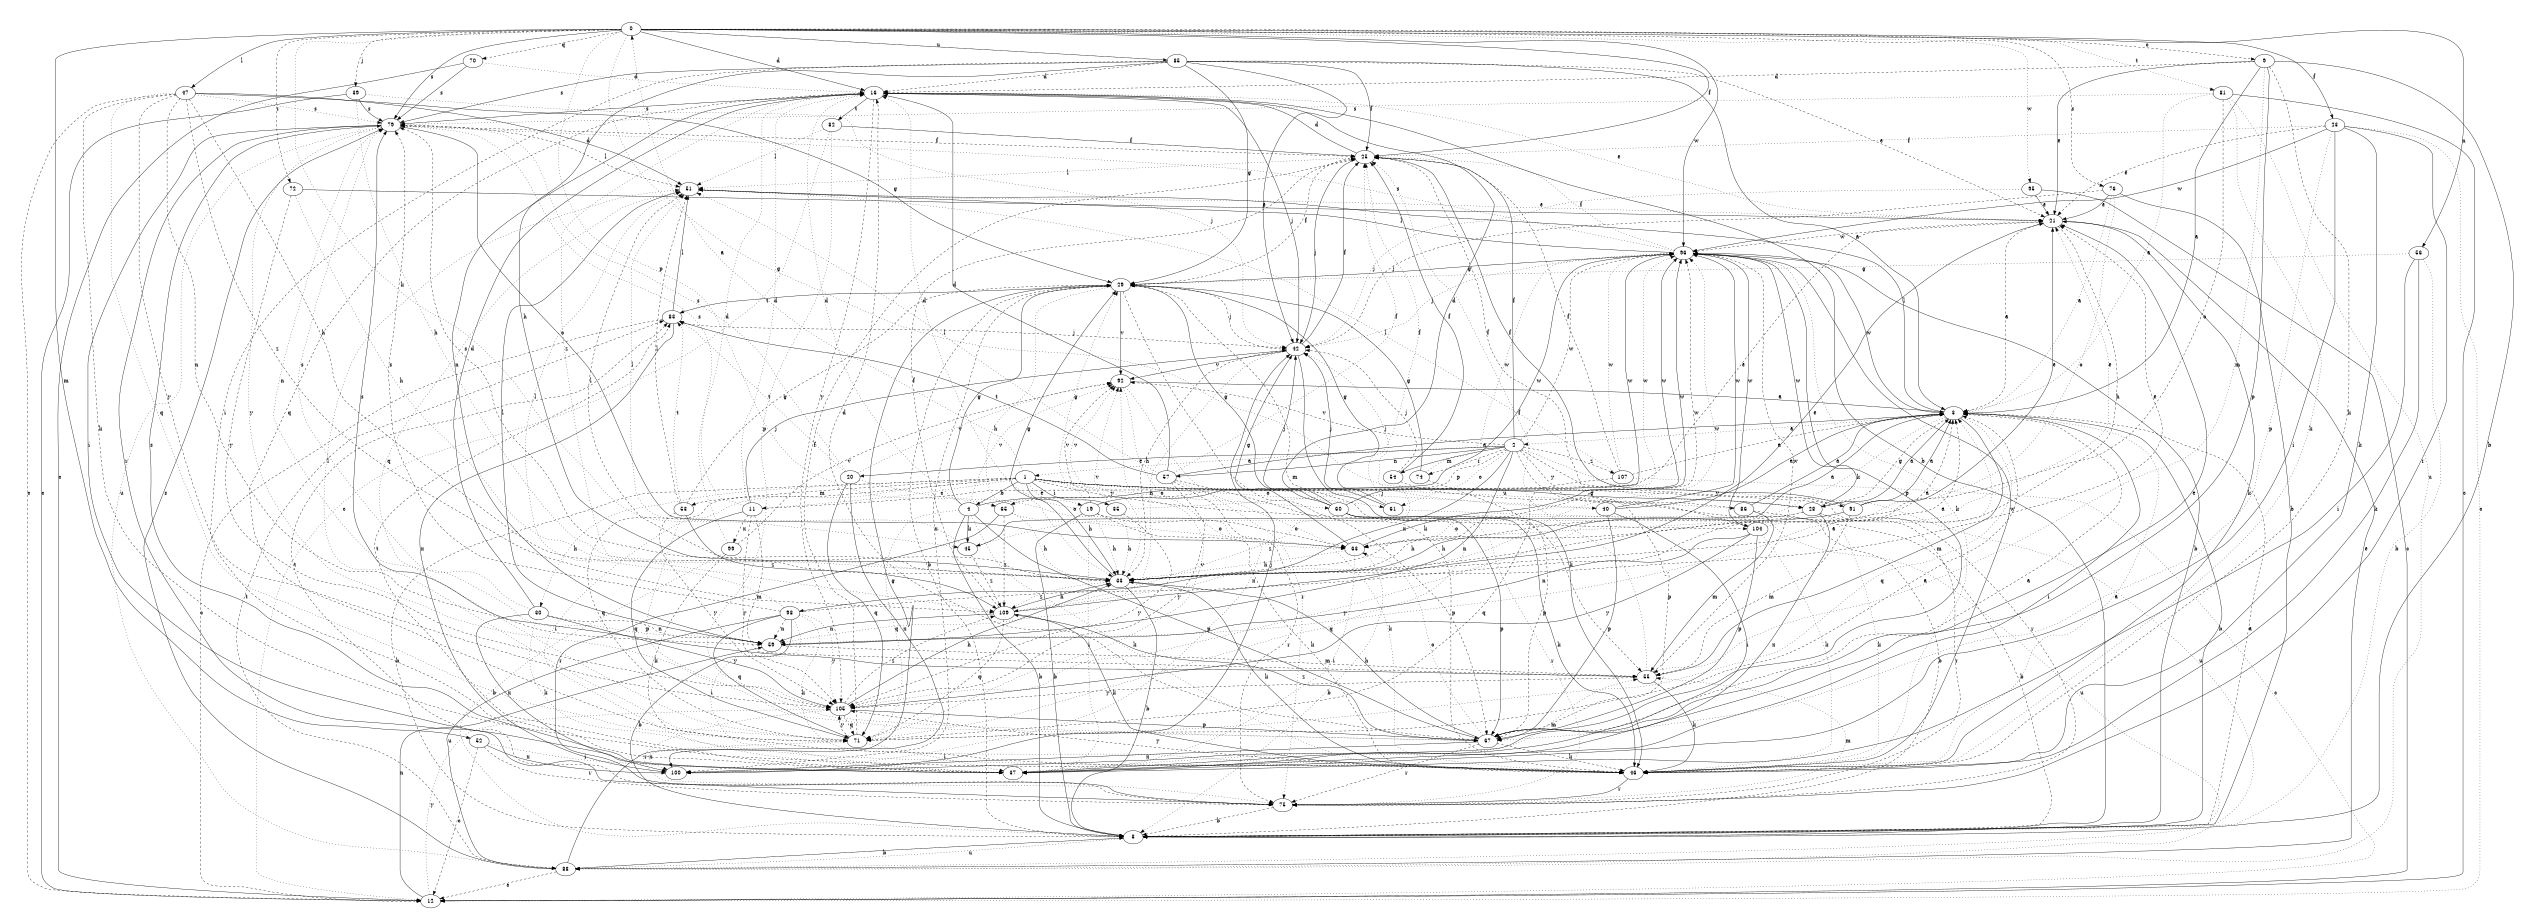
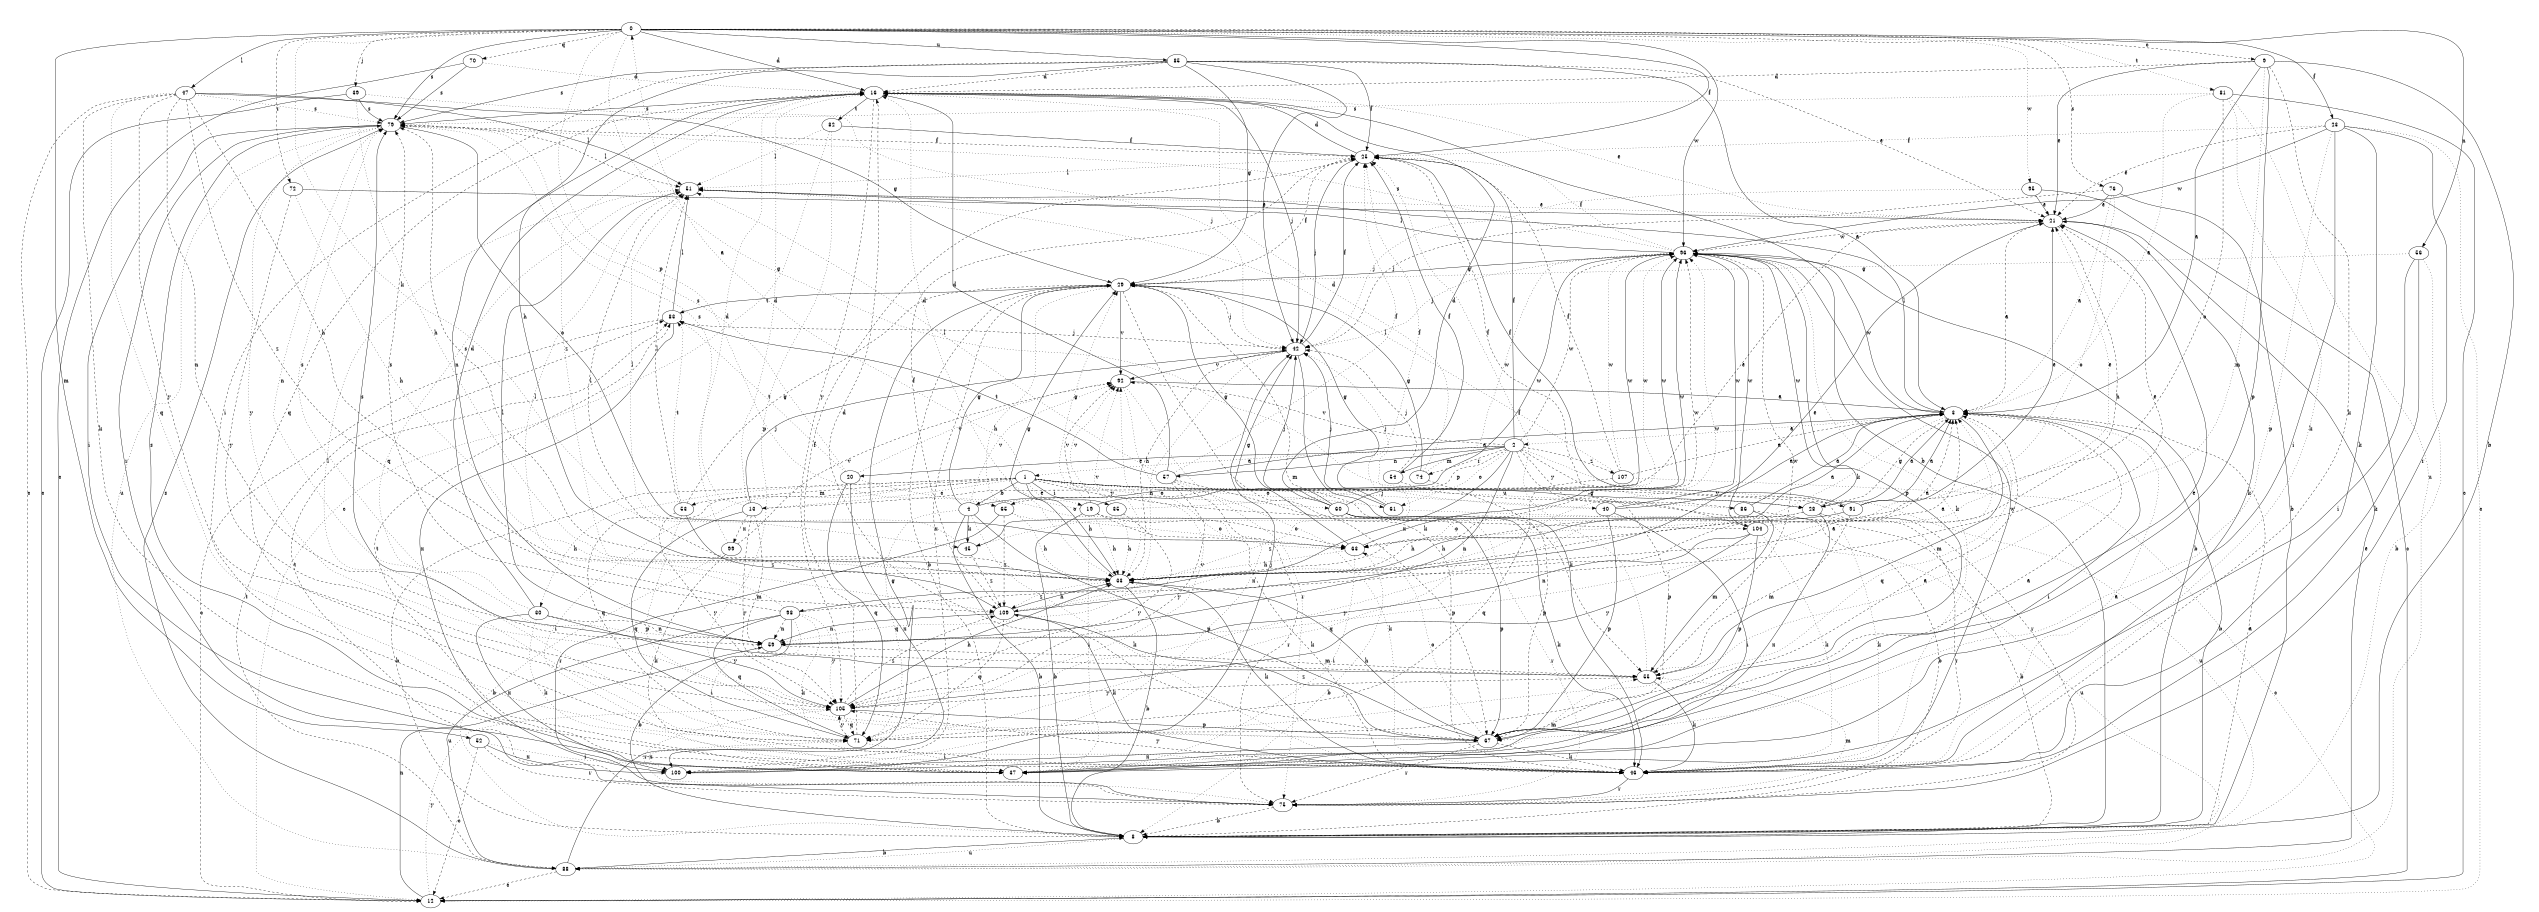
(588, 141) -> (588, 141)
(827, 309) -> (1220, 191)
(752, 509) -> (752, 509)
